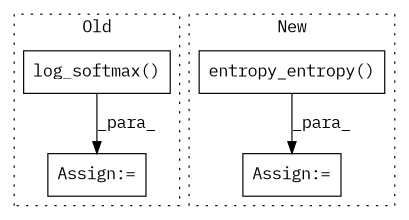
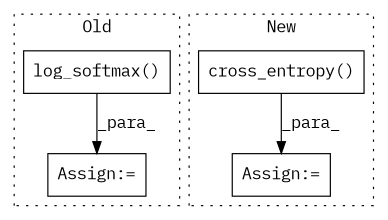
(292, 72) -> (281, 72)
